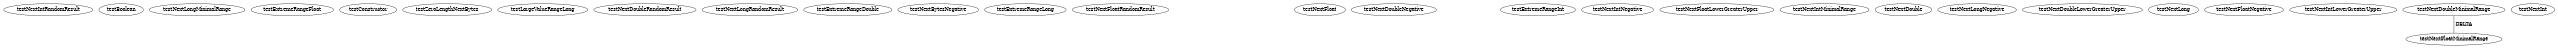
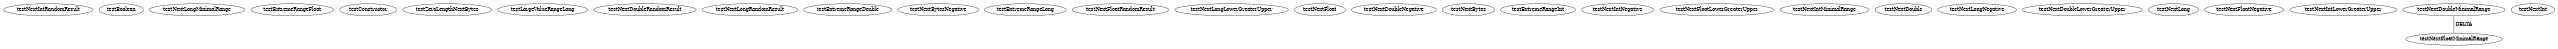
none -> (1232, 10)
none -> (1468, 10)
